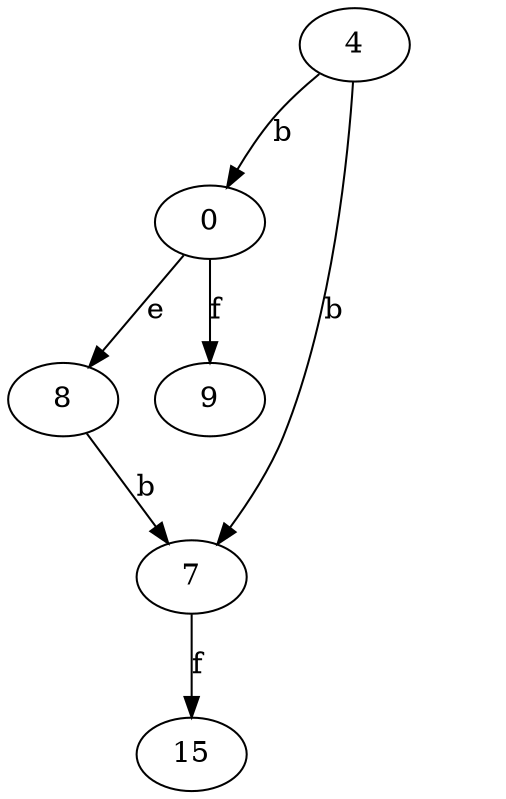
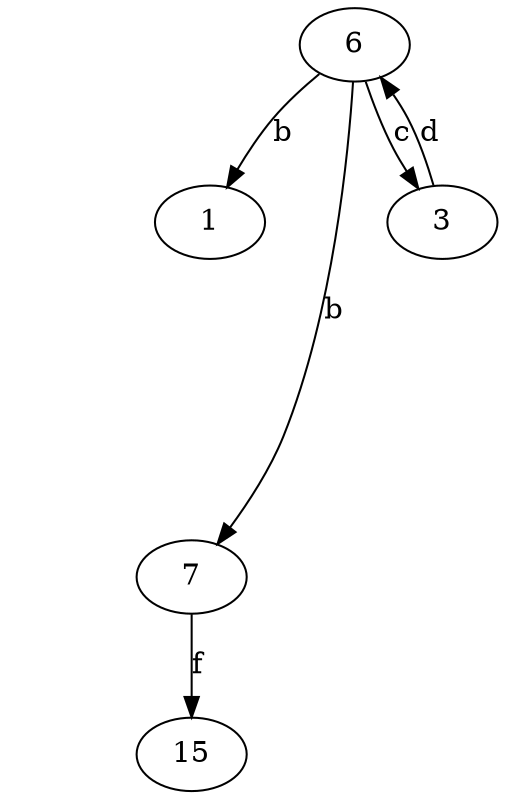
(355, 45) -> (355, 45)
(210, 222) -> (210, 222)
none -> (442, 222)
(63, 400) -> none
(210, 400) -> none
